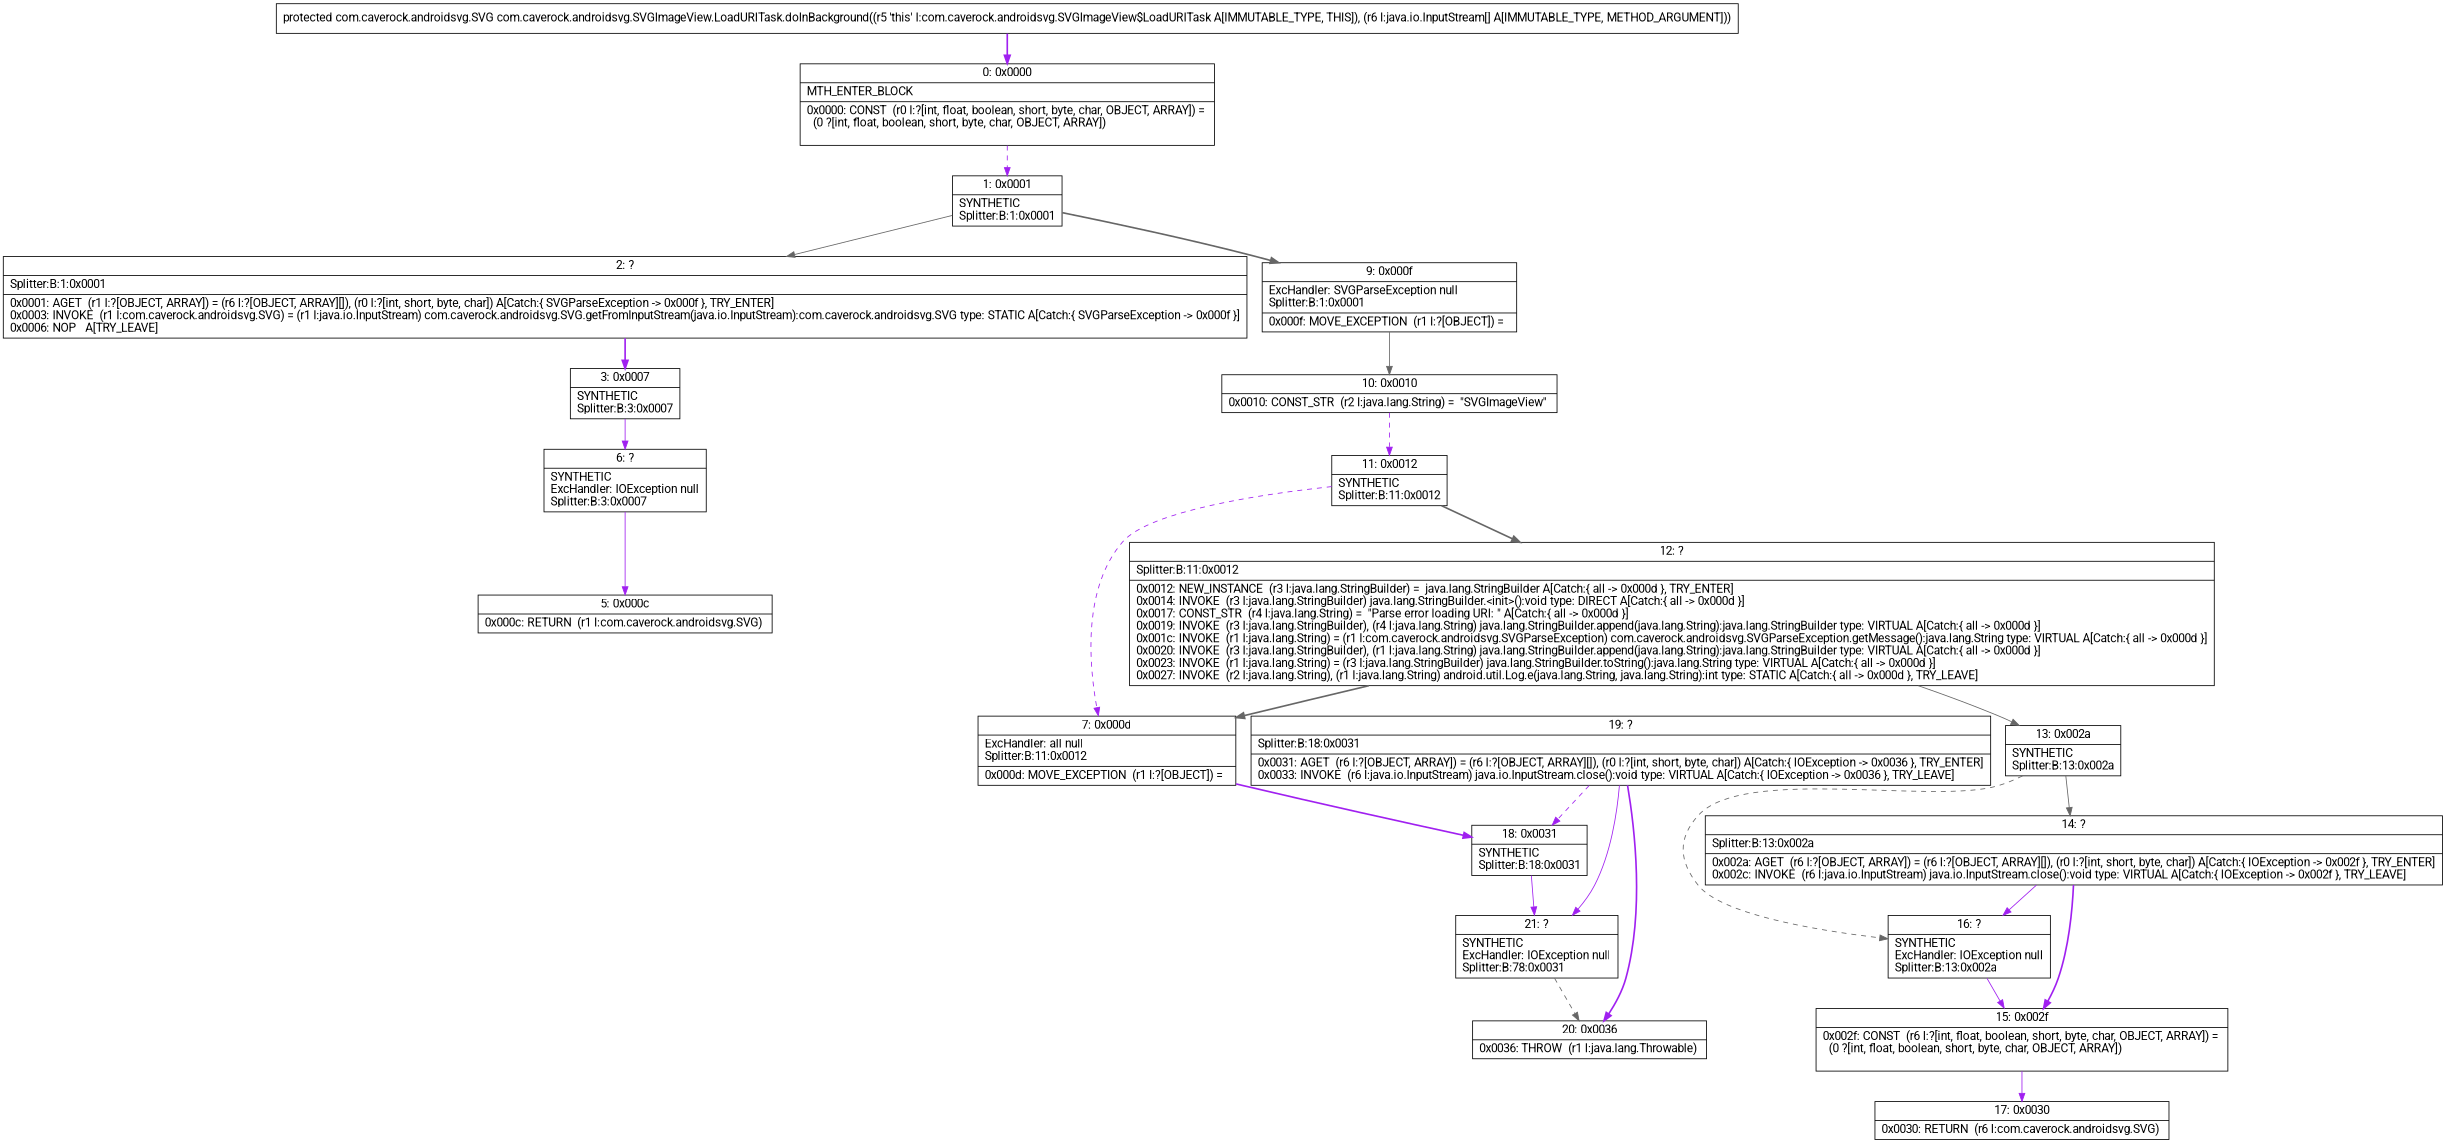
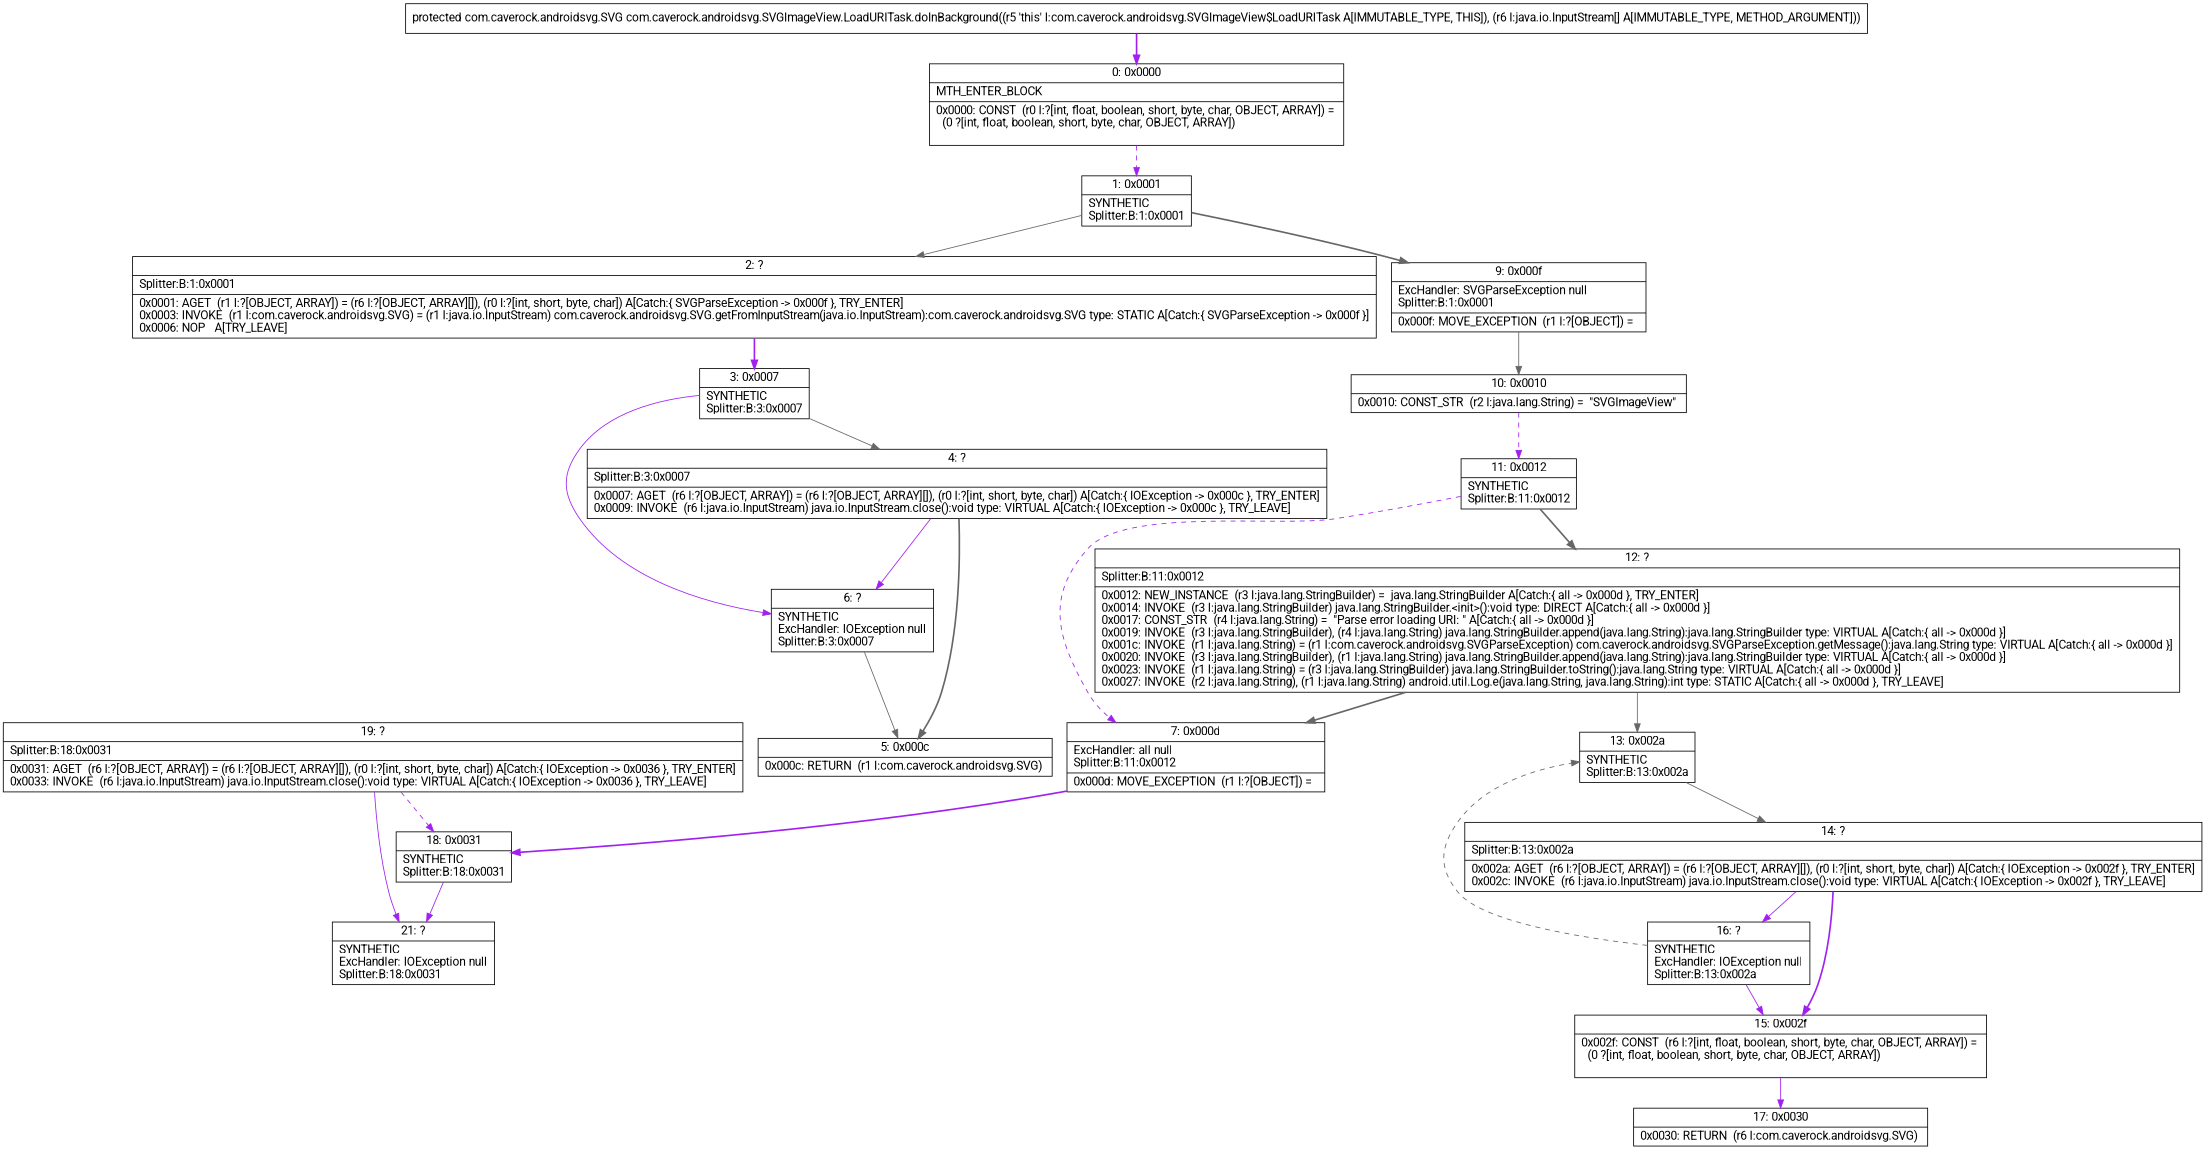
none -> (957, 484)
(625, 549) -> (880, 691)
(1725, 800) -> (1455, 889)
(1513, 968) -> (390, 975)
(1590, 1040) -> none
